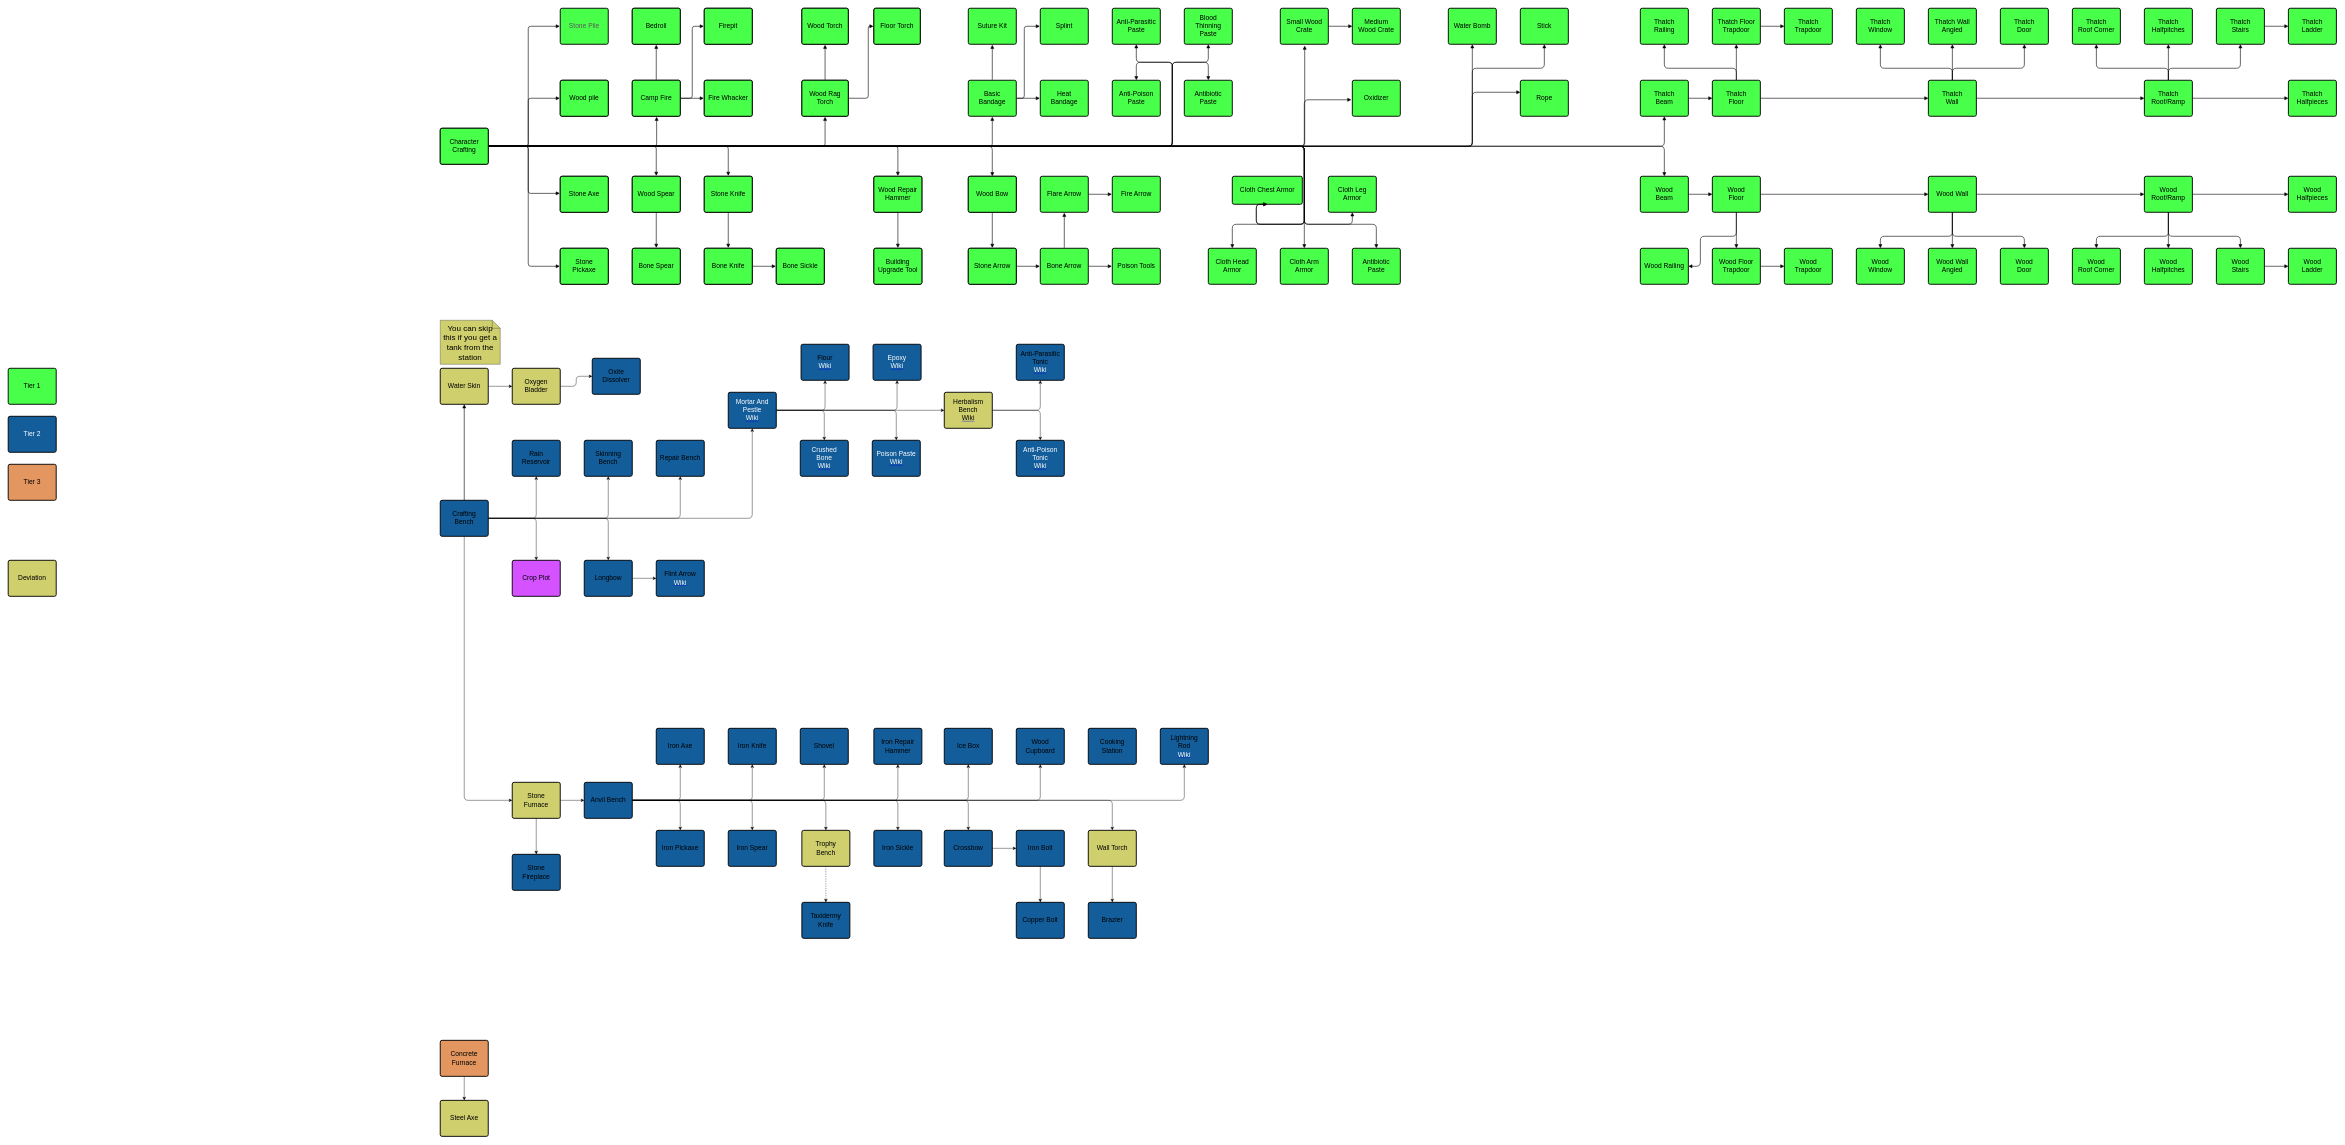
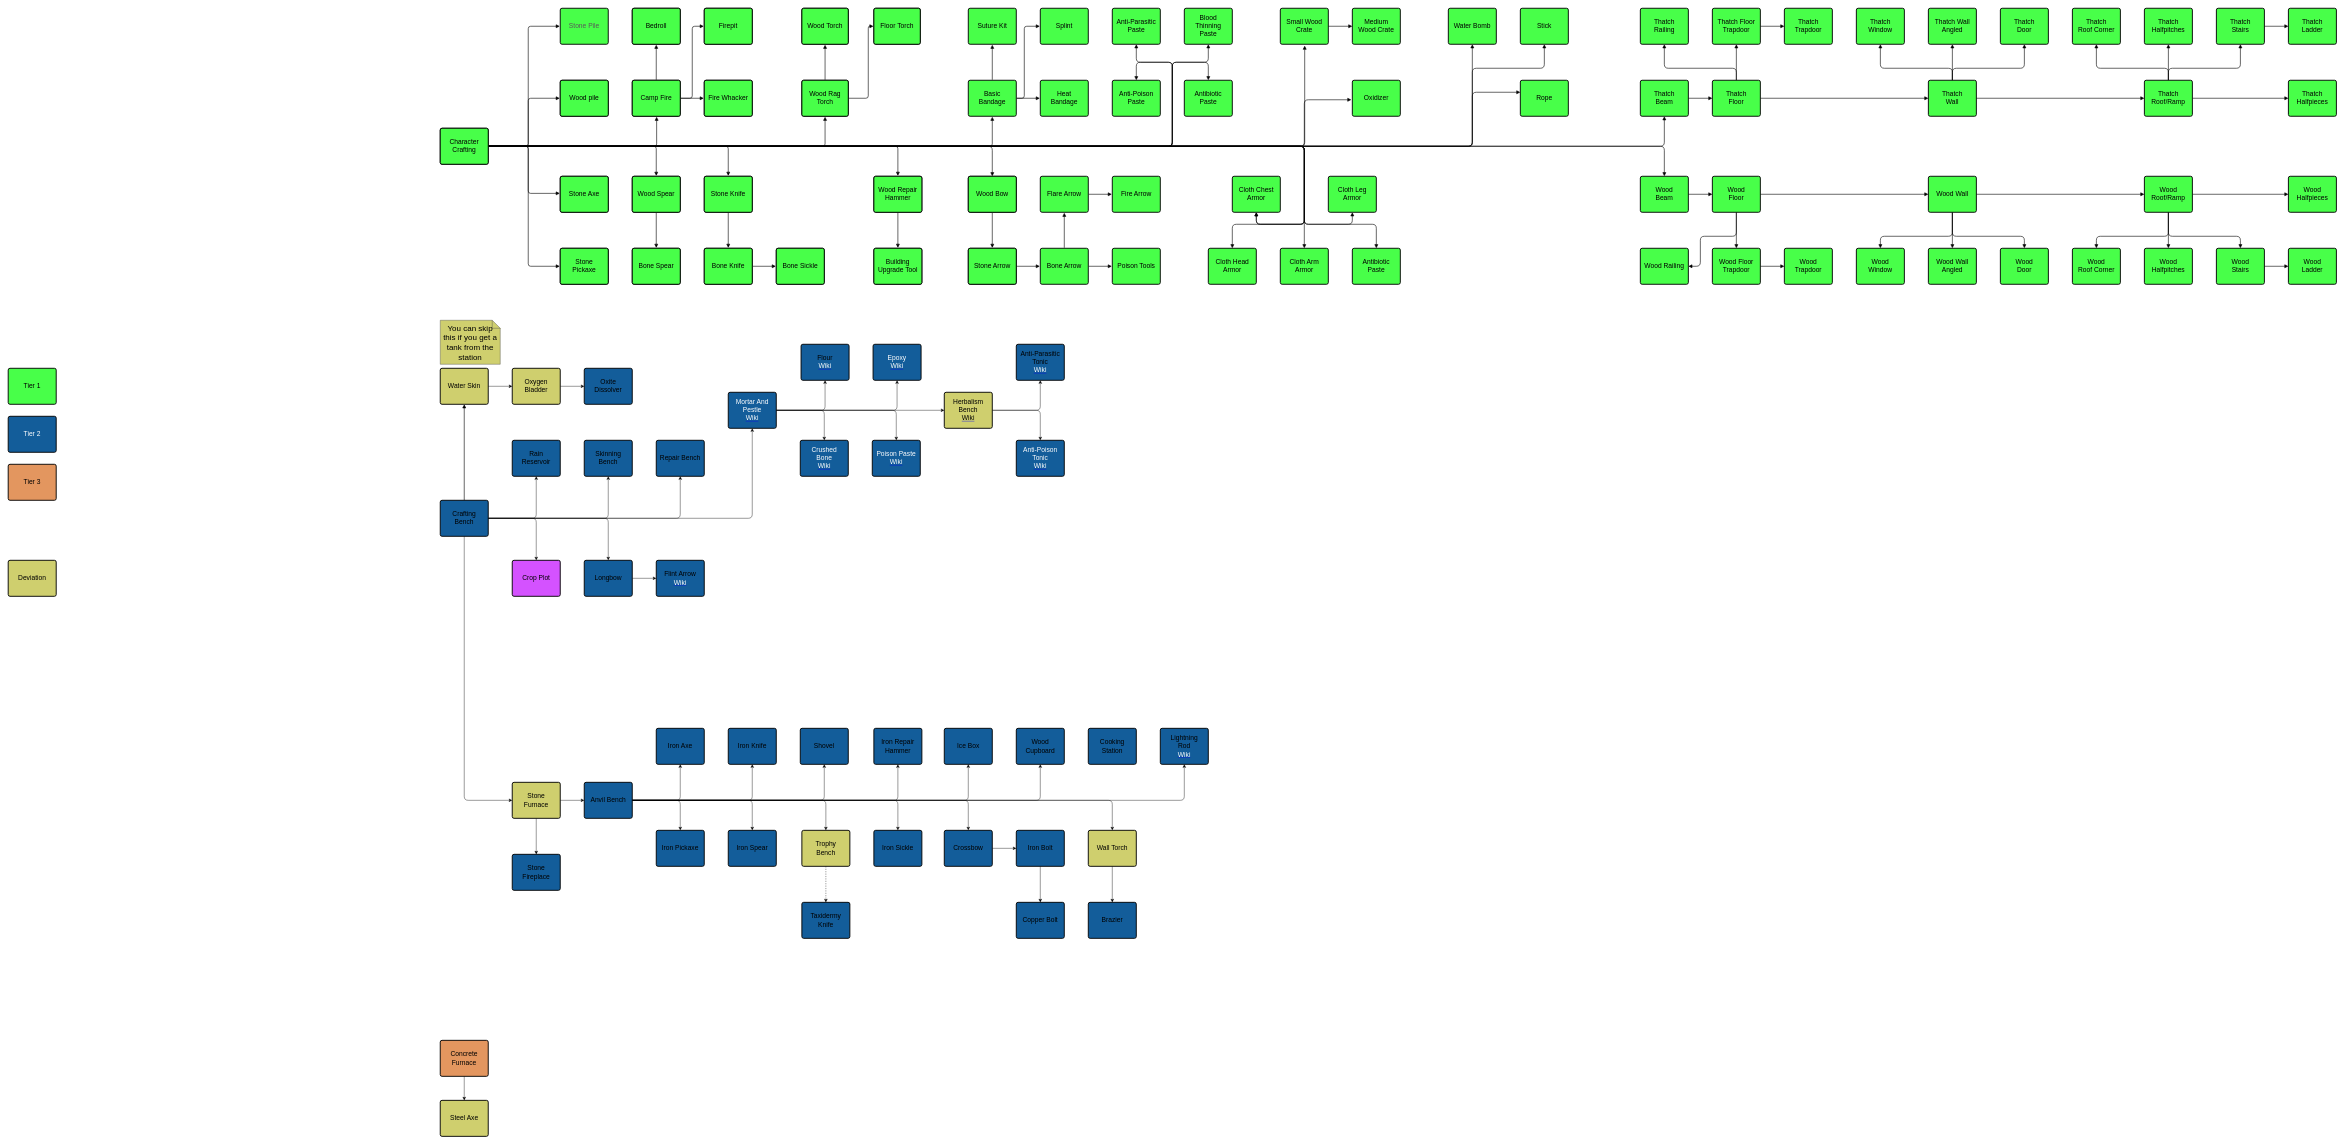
(1267, 190) -> (1256, 194)
(616, 376) -> (608, 386)
